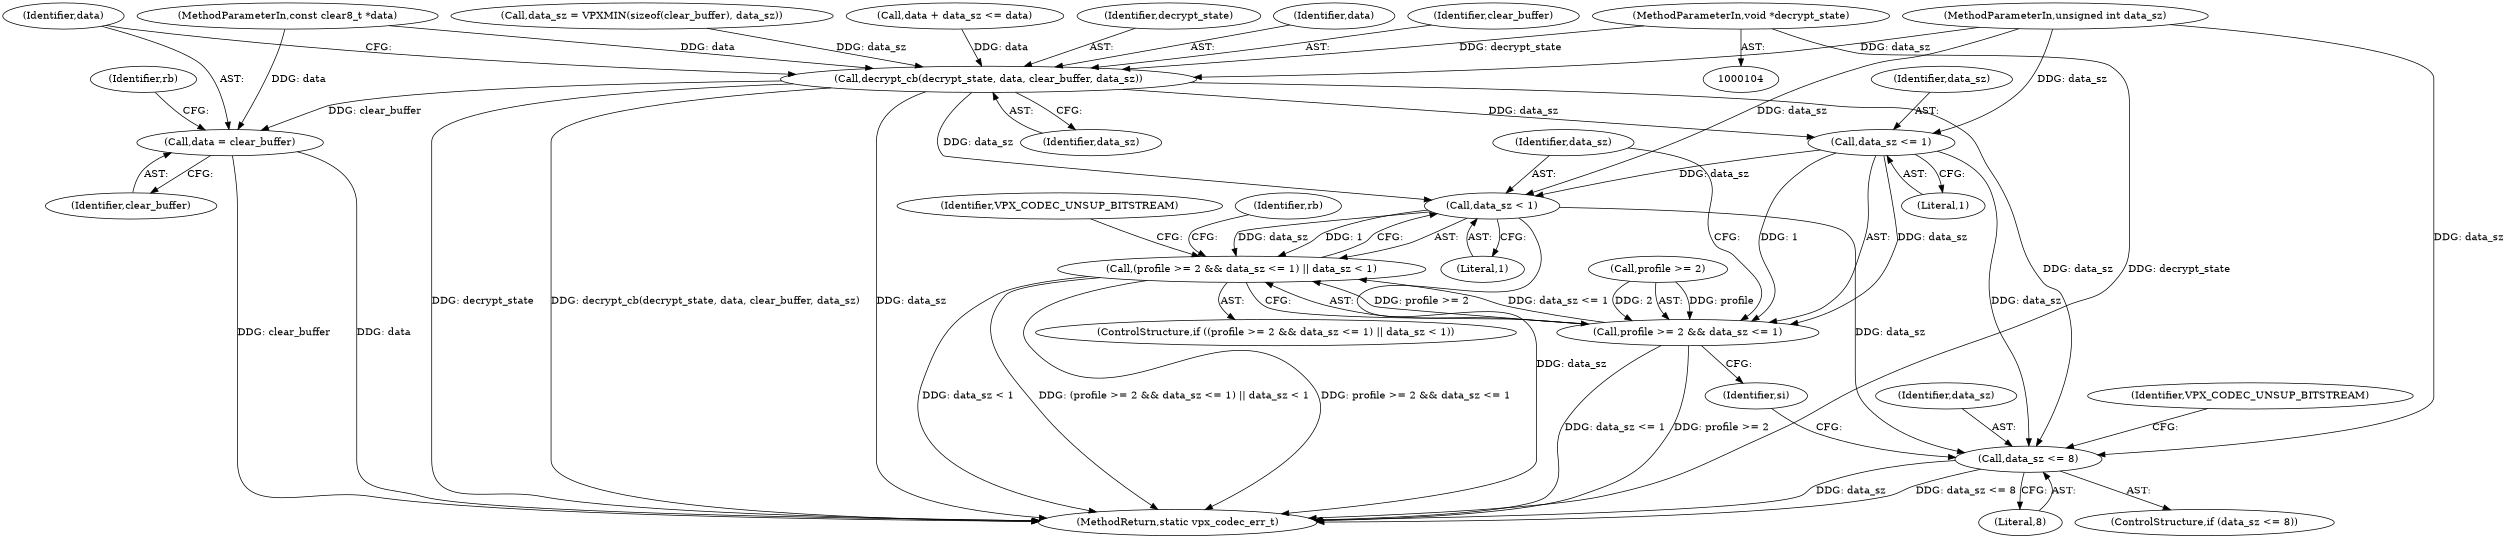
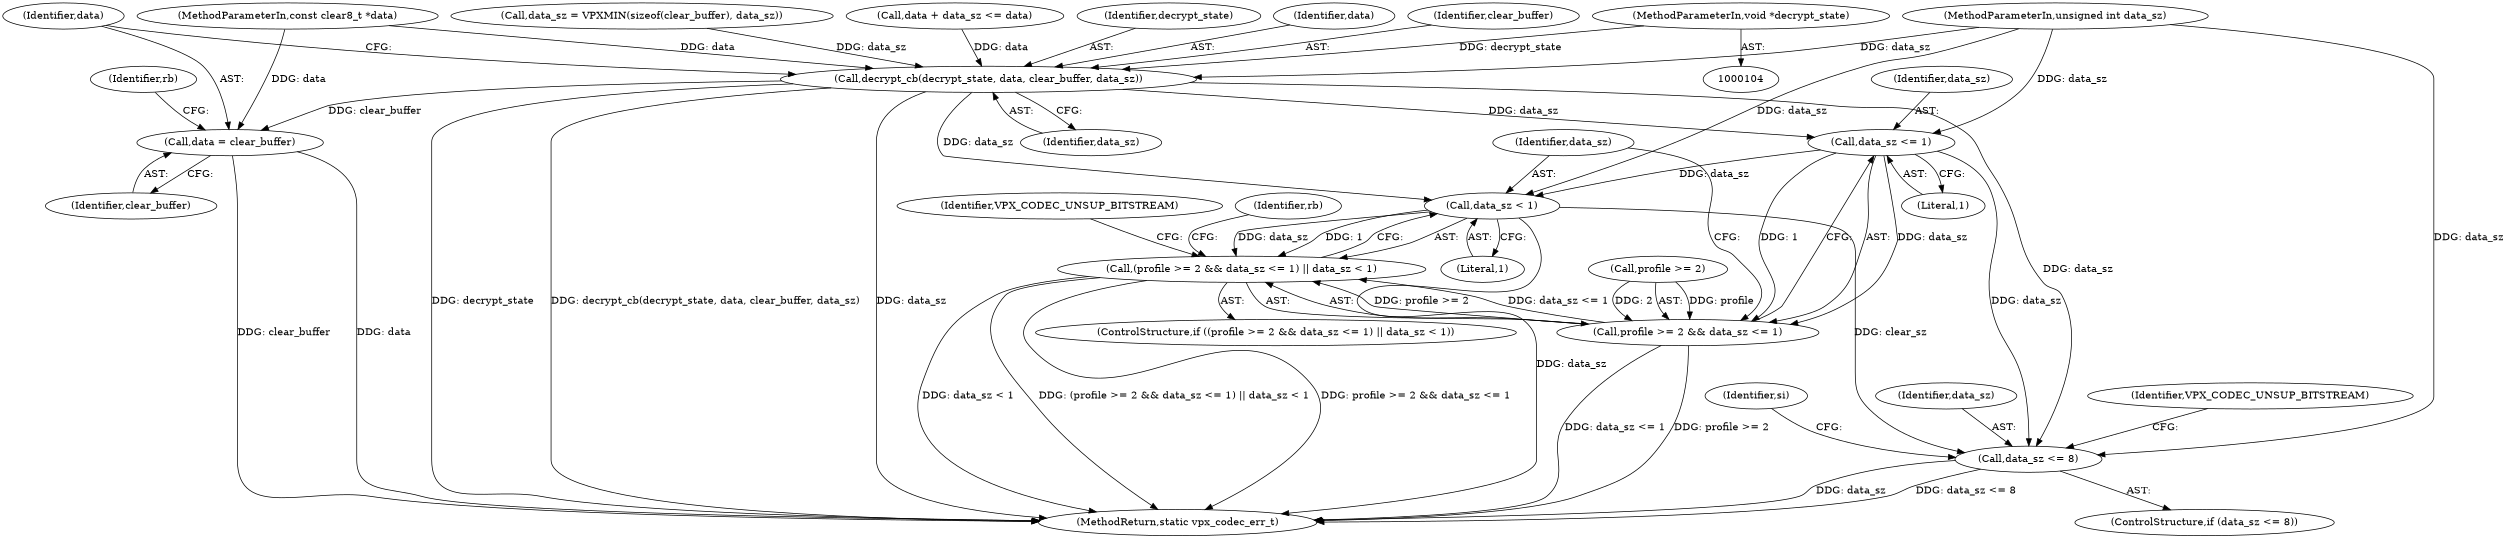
(1280, 301) -> (1280, 301)
(1891, 333) -> (1891, 333)
(1989, 336) -> none
(1719, 362) -> (1818, 248)
(2020, 523) -> none
